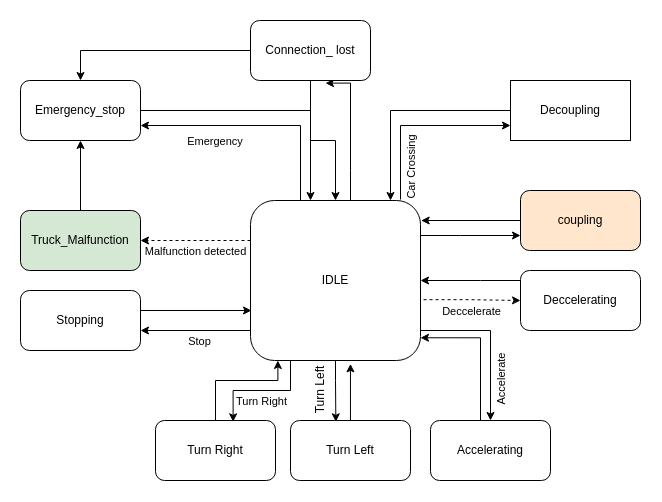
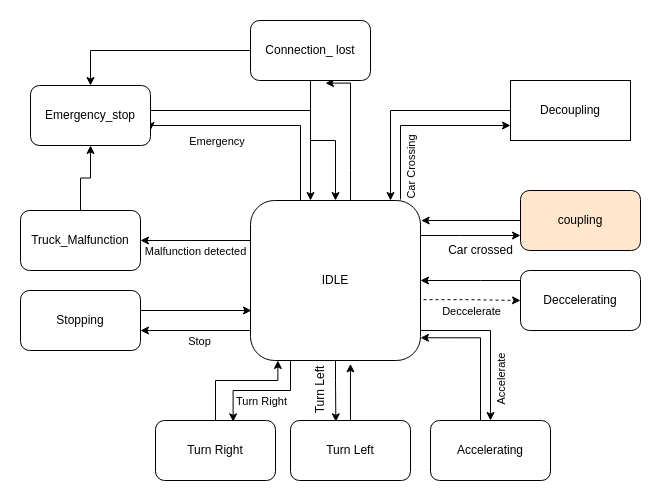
(81, 111) -> (91, 116)
(81, 241) -> (81, 241)
(198, 241) -> (198, 241)
none -> (481, 251)
